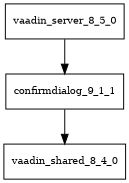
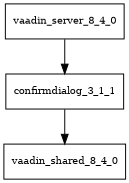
(65, 21) -> (65, 21)
(65, 92) -> (65, 92)
